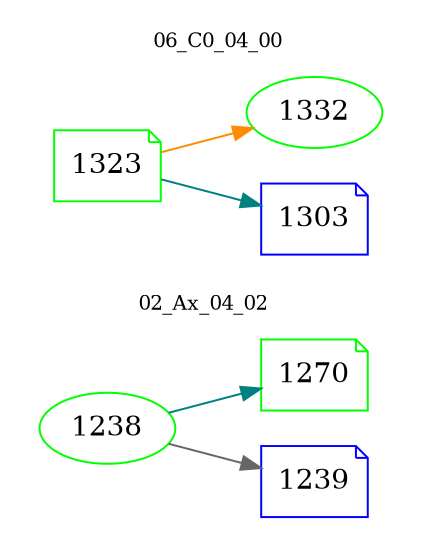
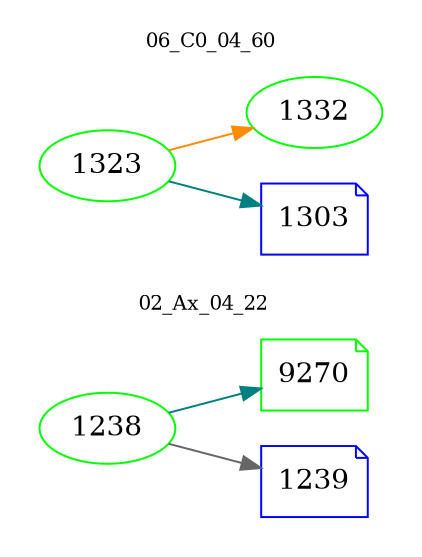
(218, 42) -> (211, 42)
(107, 166) -> (107, 166)
(204, 305) -> (204, 305)
(314, 375) -> (314, 375)
